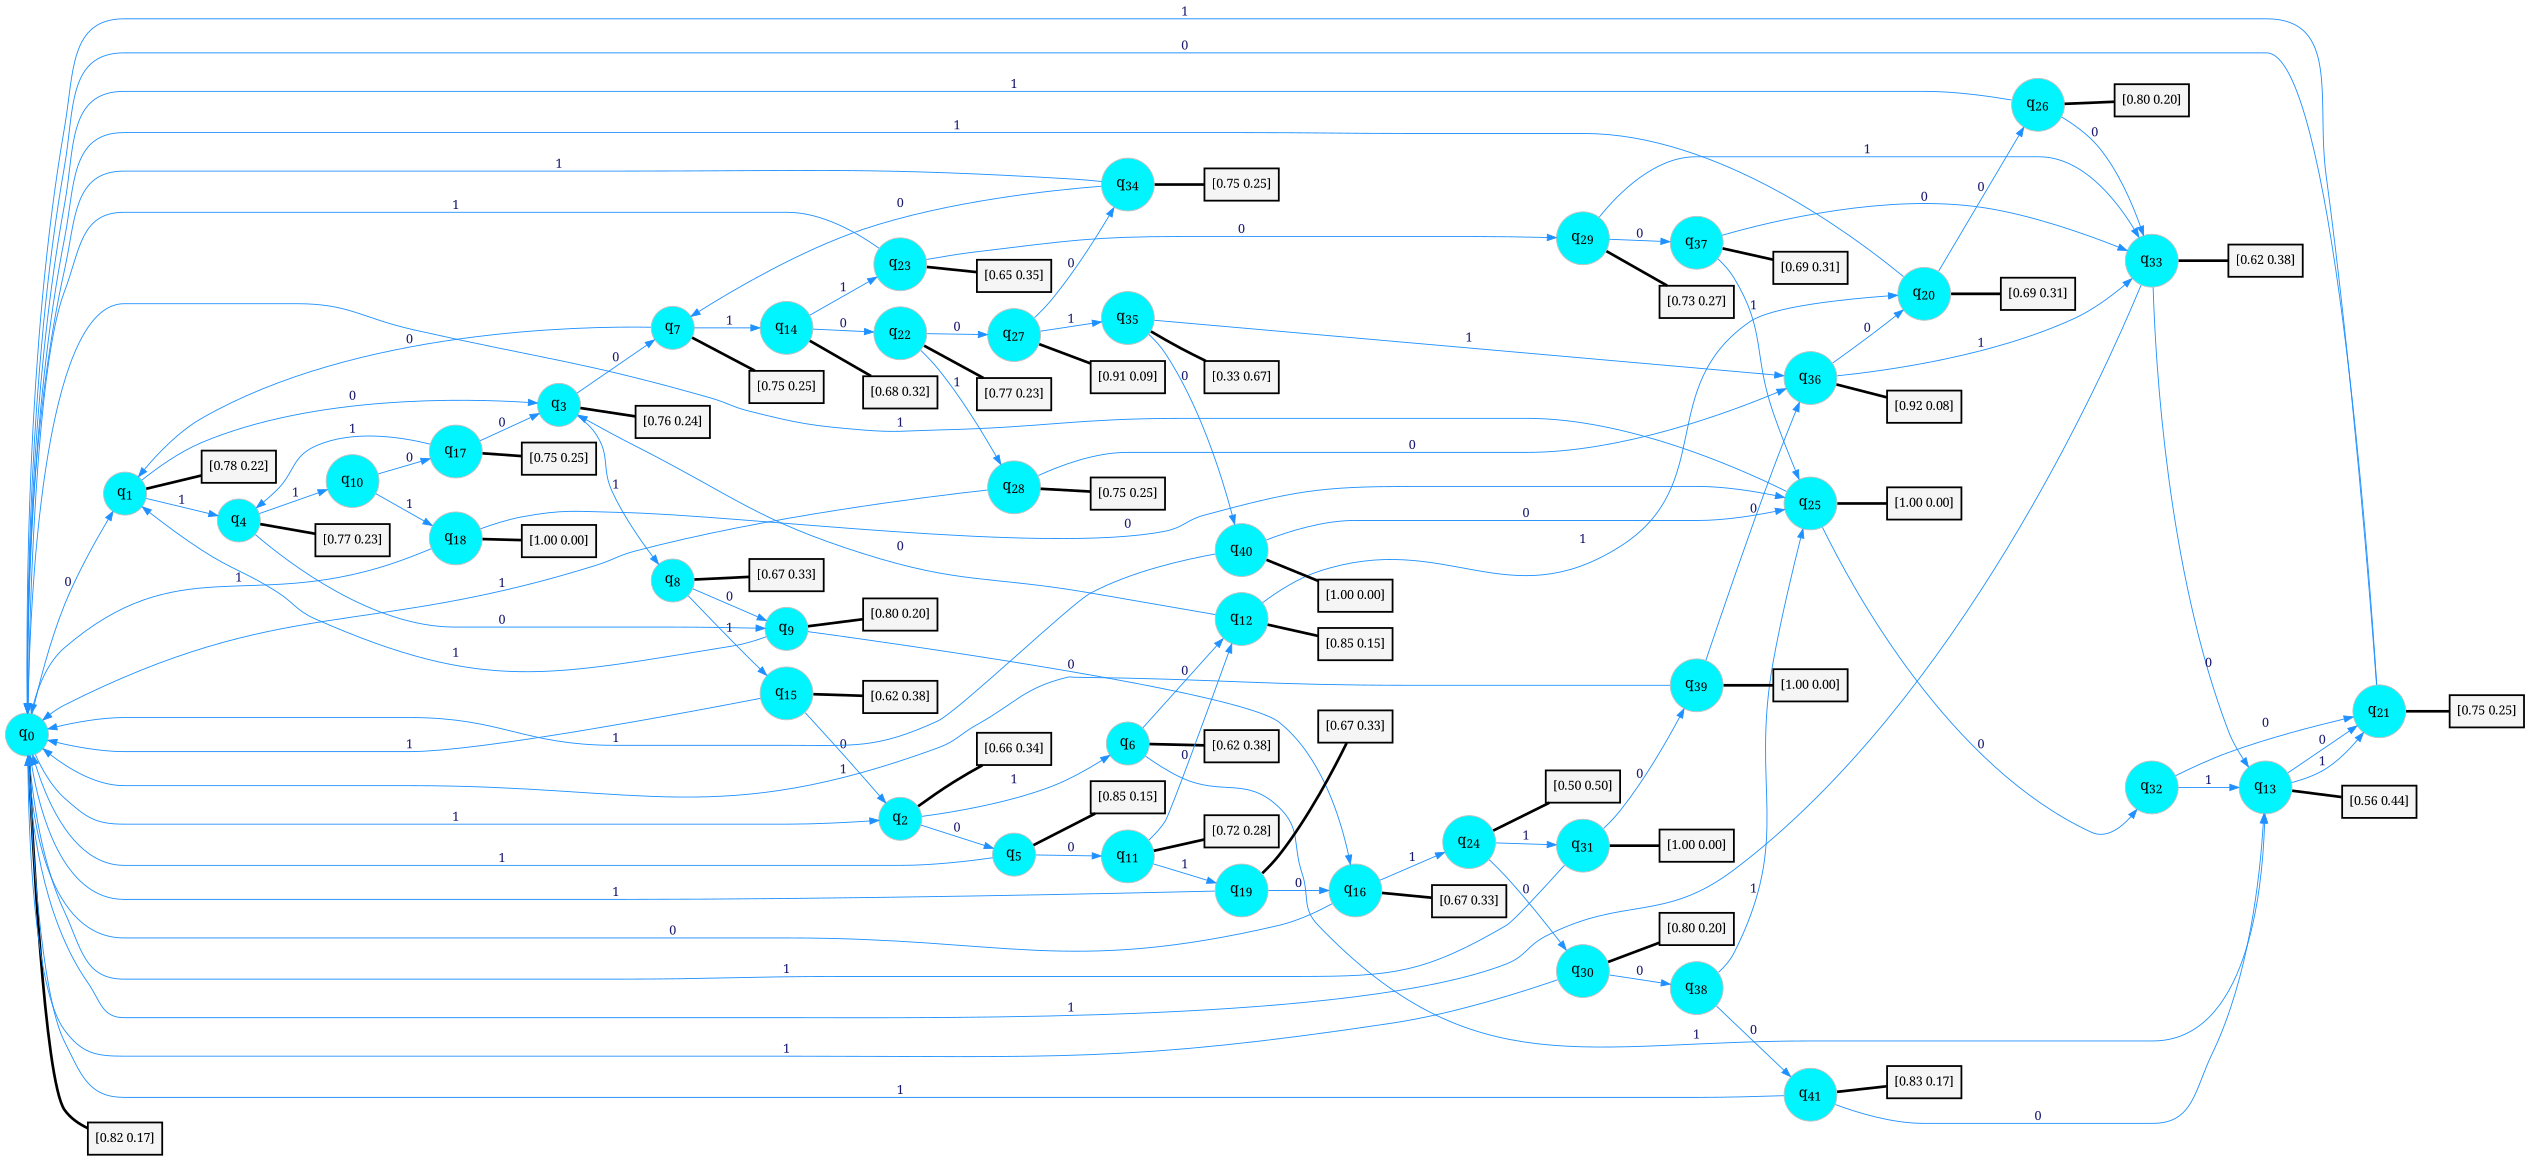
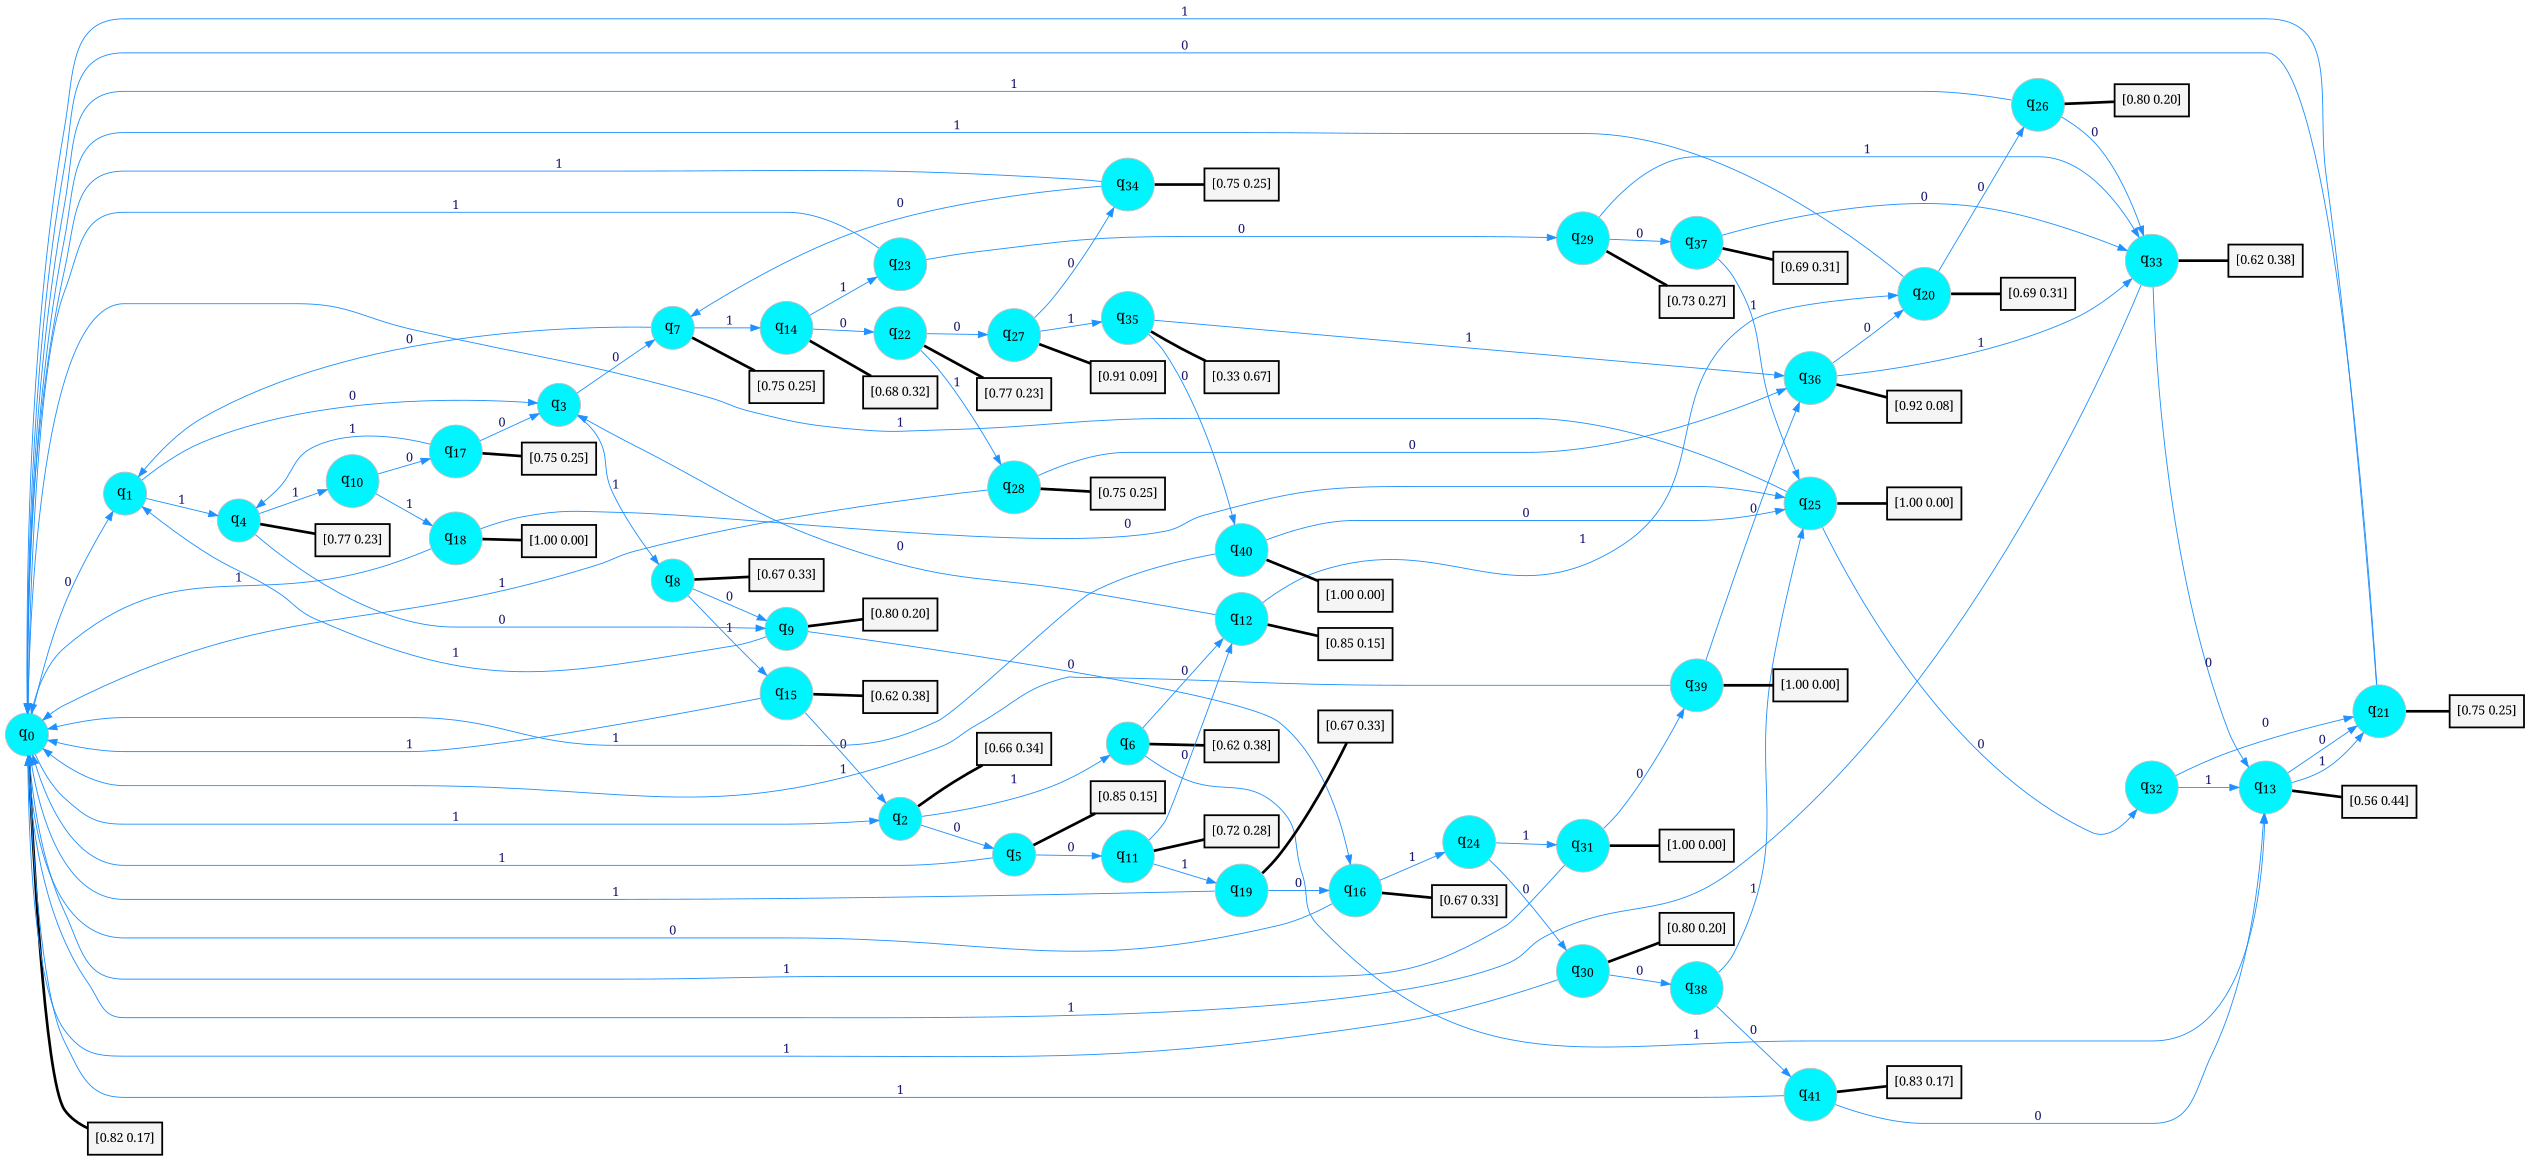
(1014, 276) -> none
(673, 422) -> none
(239, 467) -> none
(1583, 787) -> none
